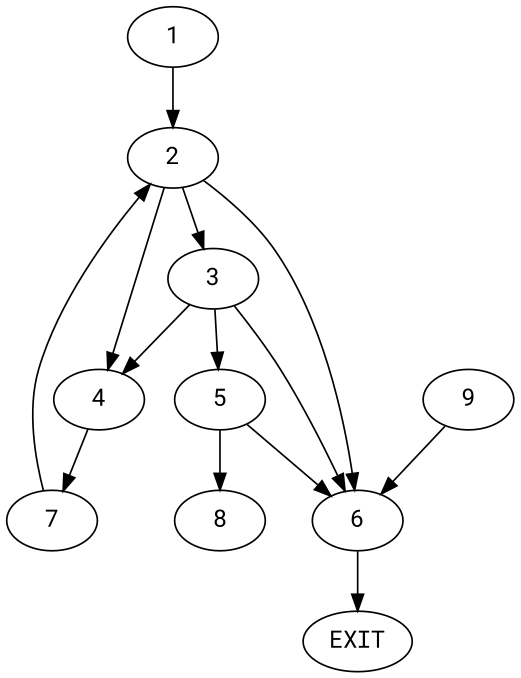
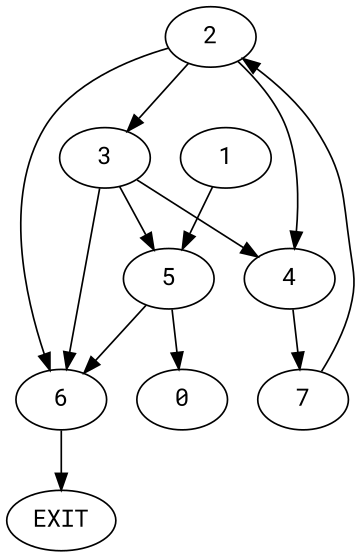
(173, 89) -> (202, 209)
(468, 400) -> none
(220, 521) -> (182, 400)
